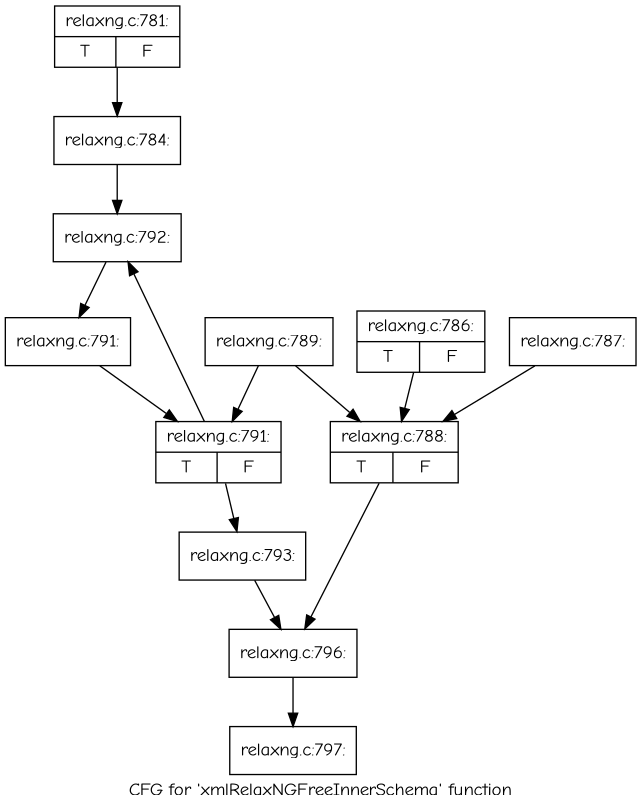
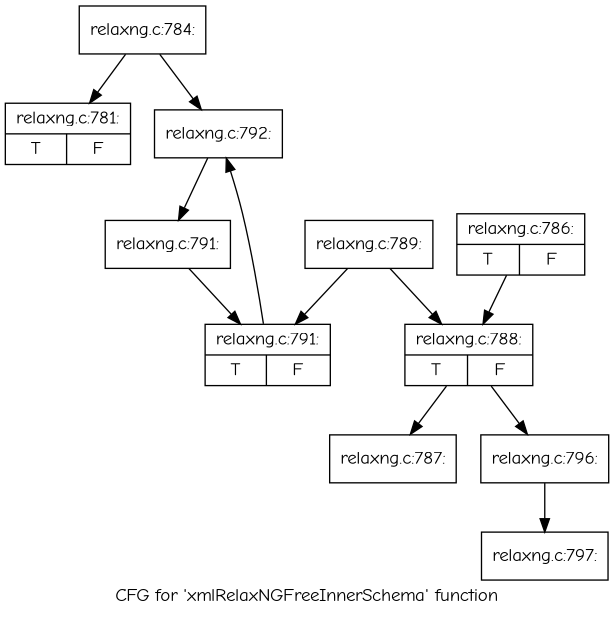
(117, 85) -> (112, 73)
(495, 390) -> (432, 405)
(242, 556) -> none
